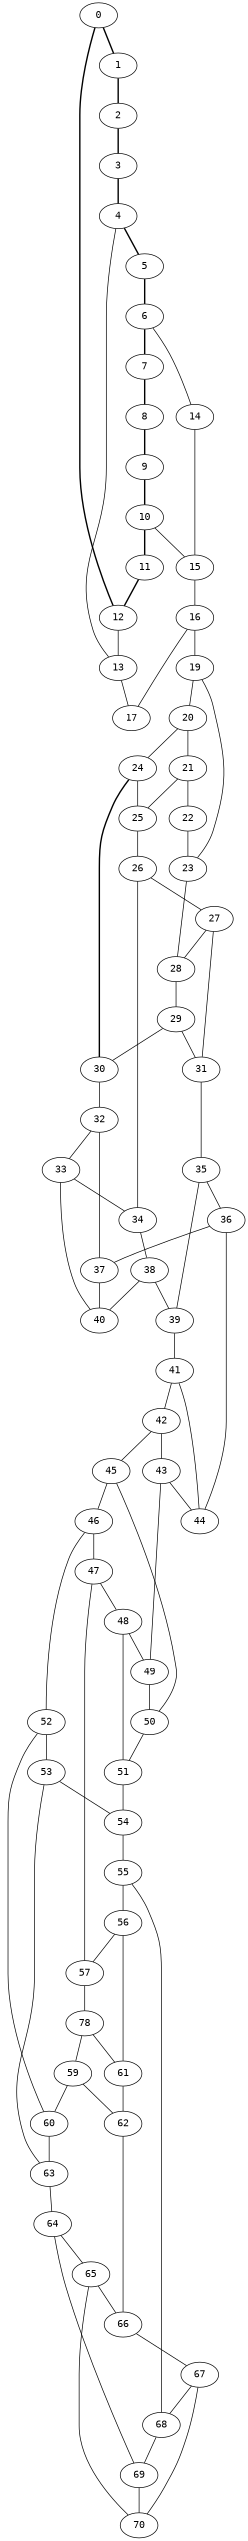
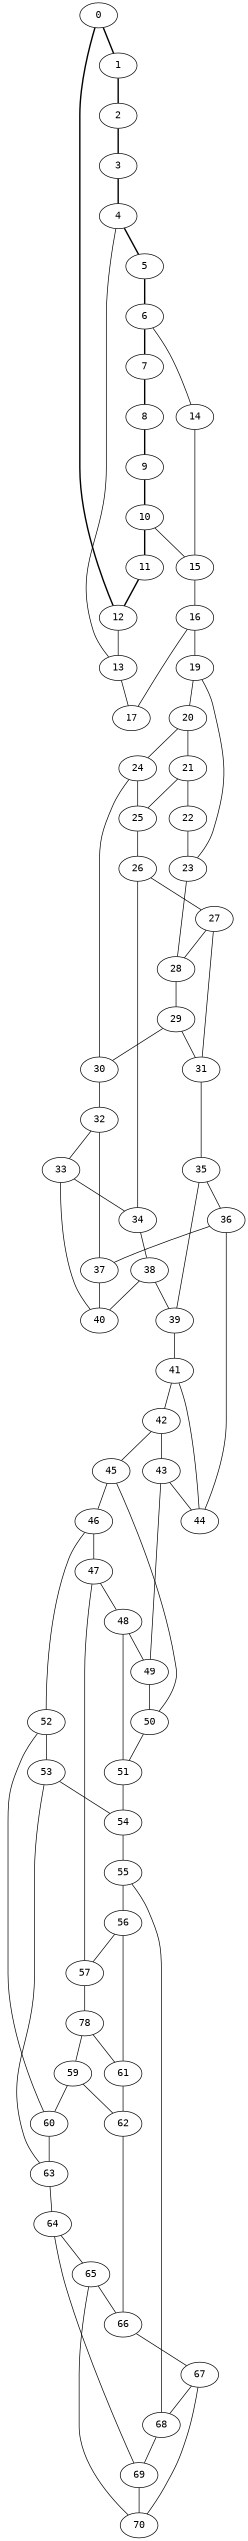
(99, 915) -> (99, 915)
